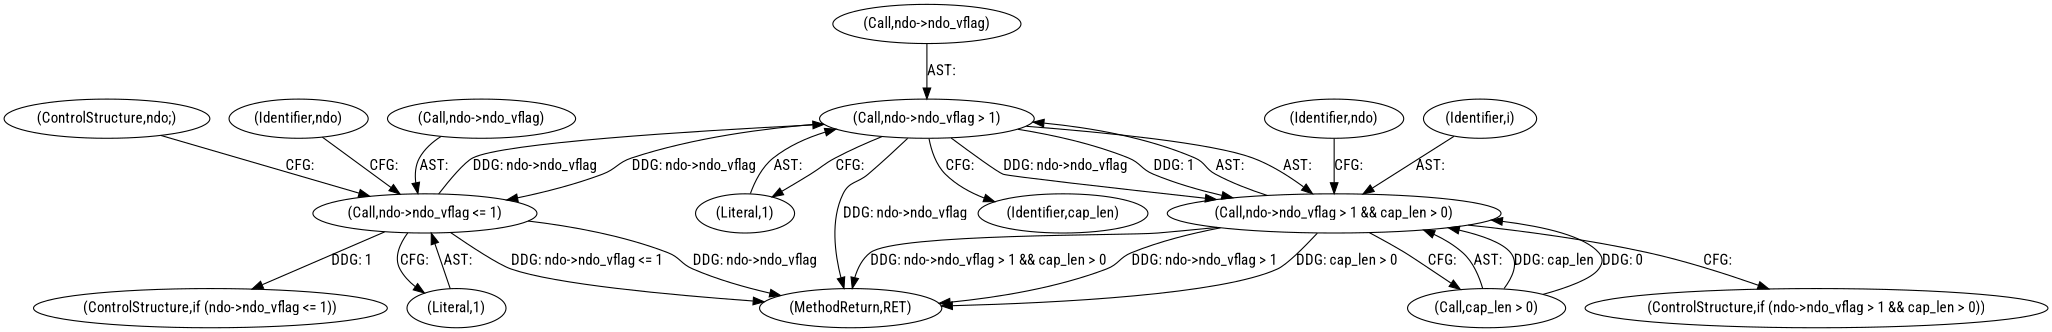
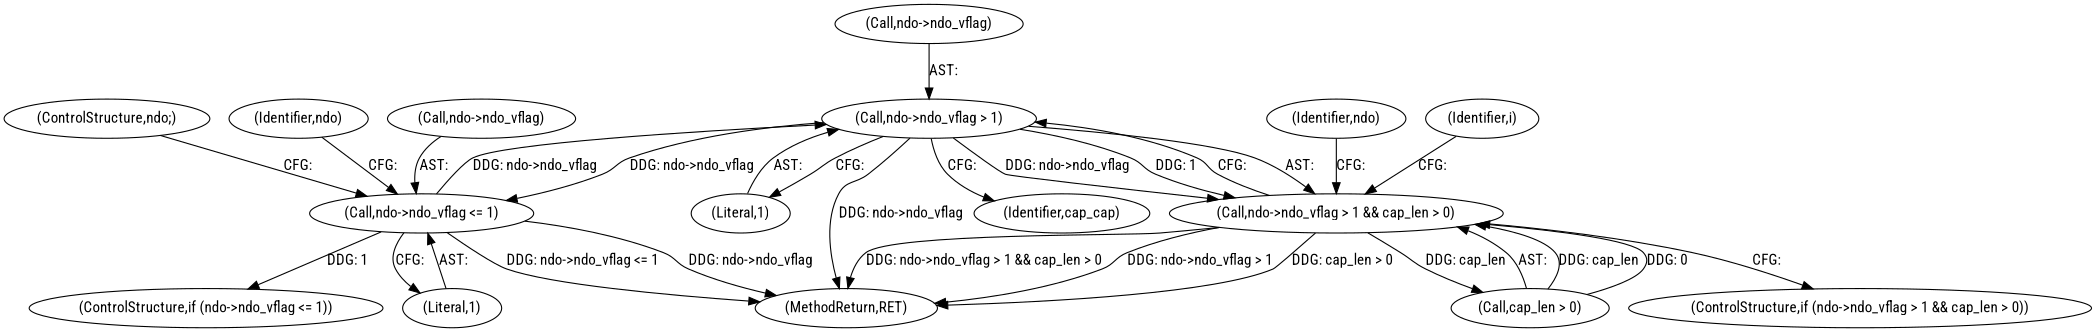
(1232, 166) -> (1234, 166)
(1432, 166) -> (1434, 166)
(1063, 213) -> (1062, 213)
(1444, 261) -> (1466, 261)
